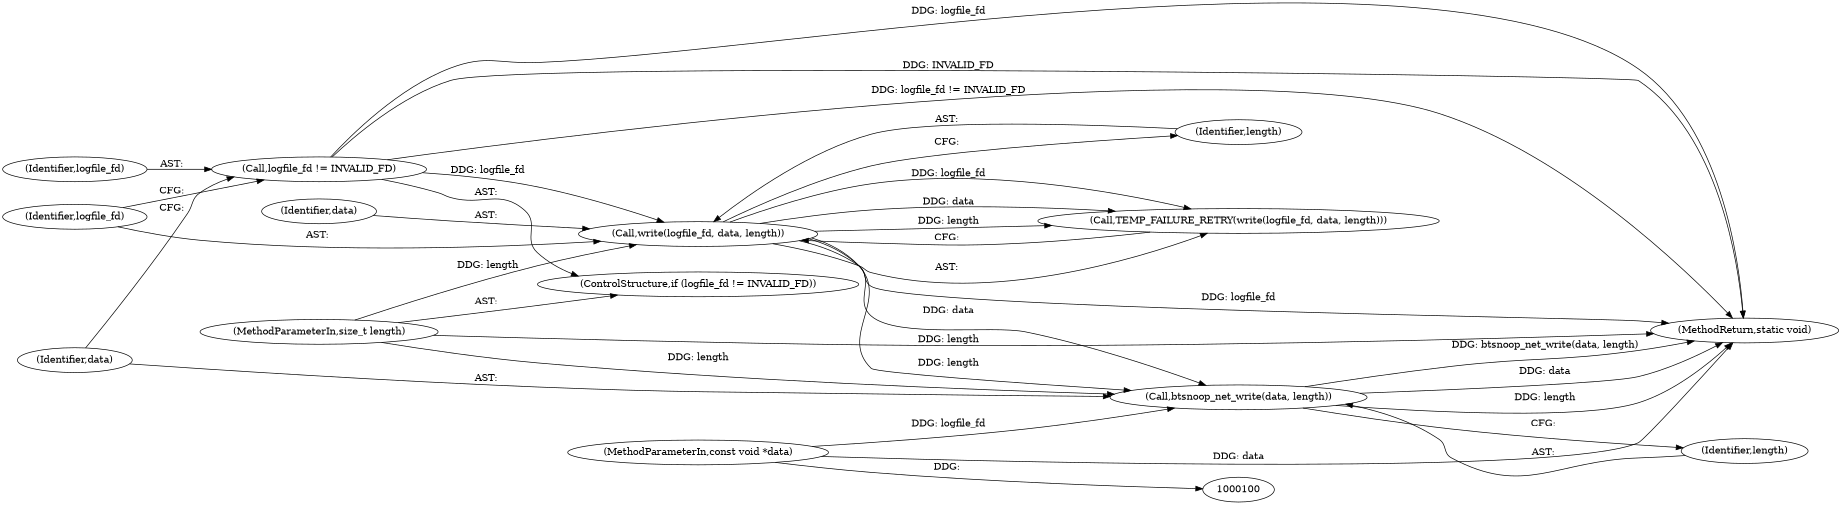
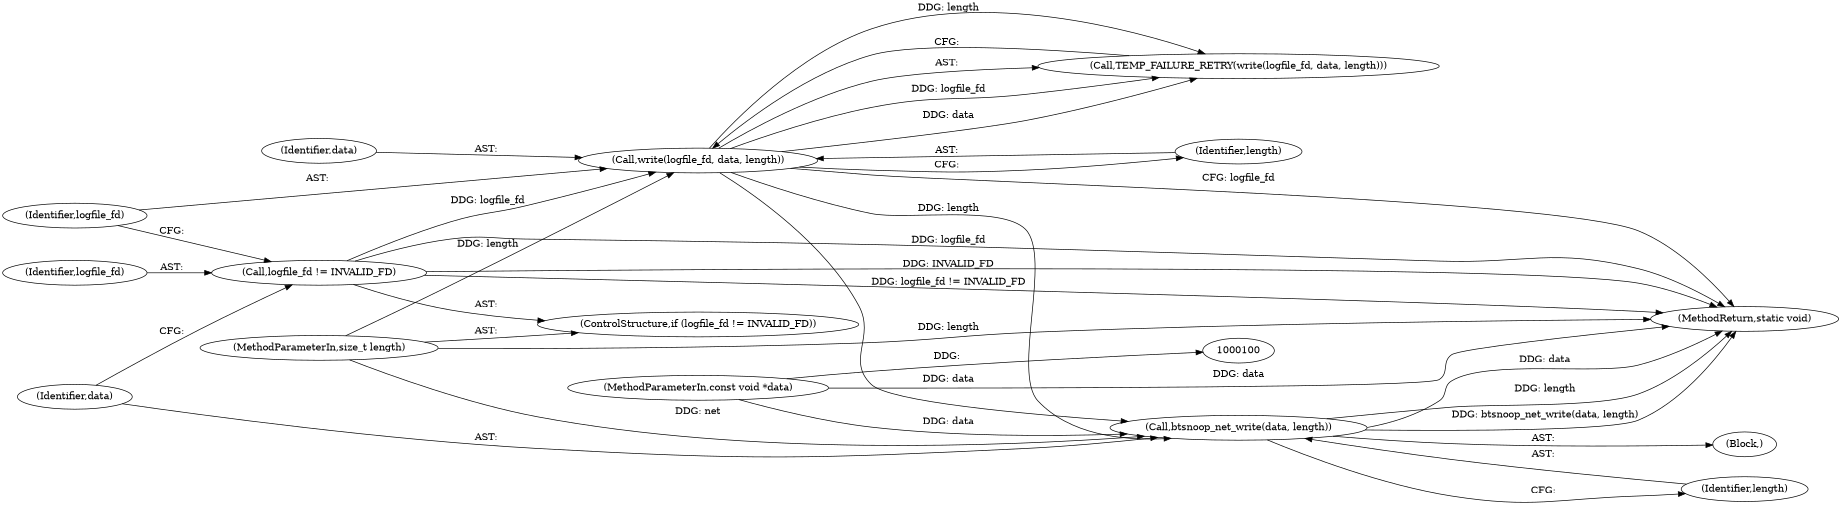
(1239, 298) -> (1239, 178)
(698, 358) -> (698, 412)
(948, 424) -> (948, 422)
none -> (1745, 444)
